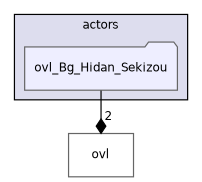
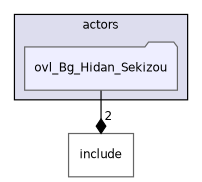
(101, 155) -> (101, 155)
